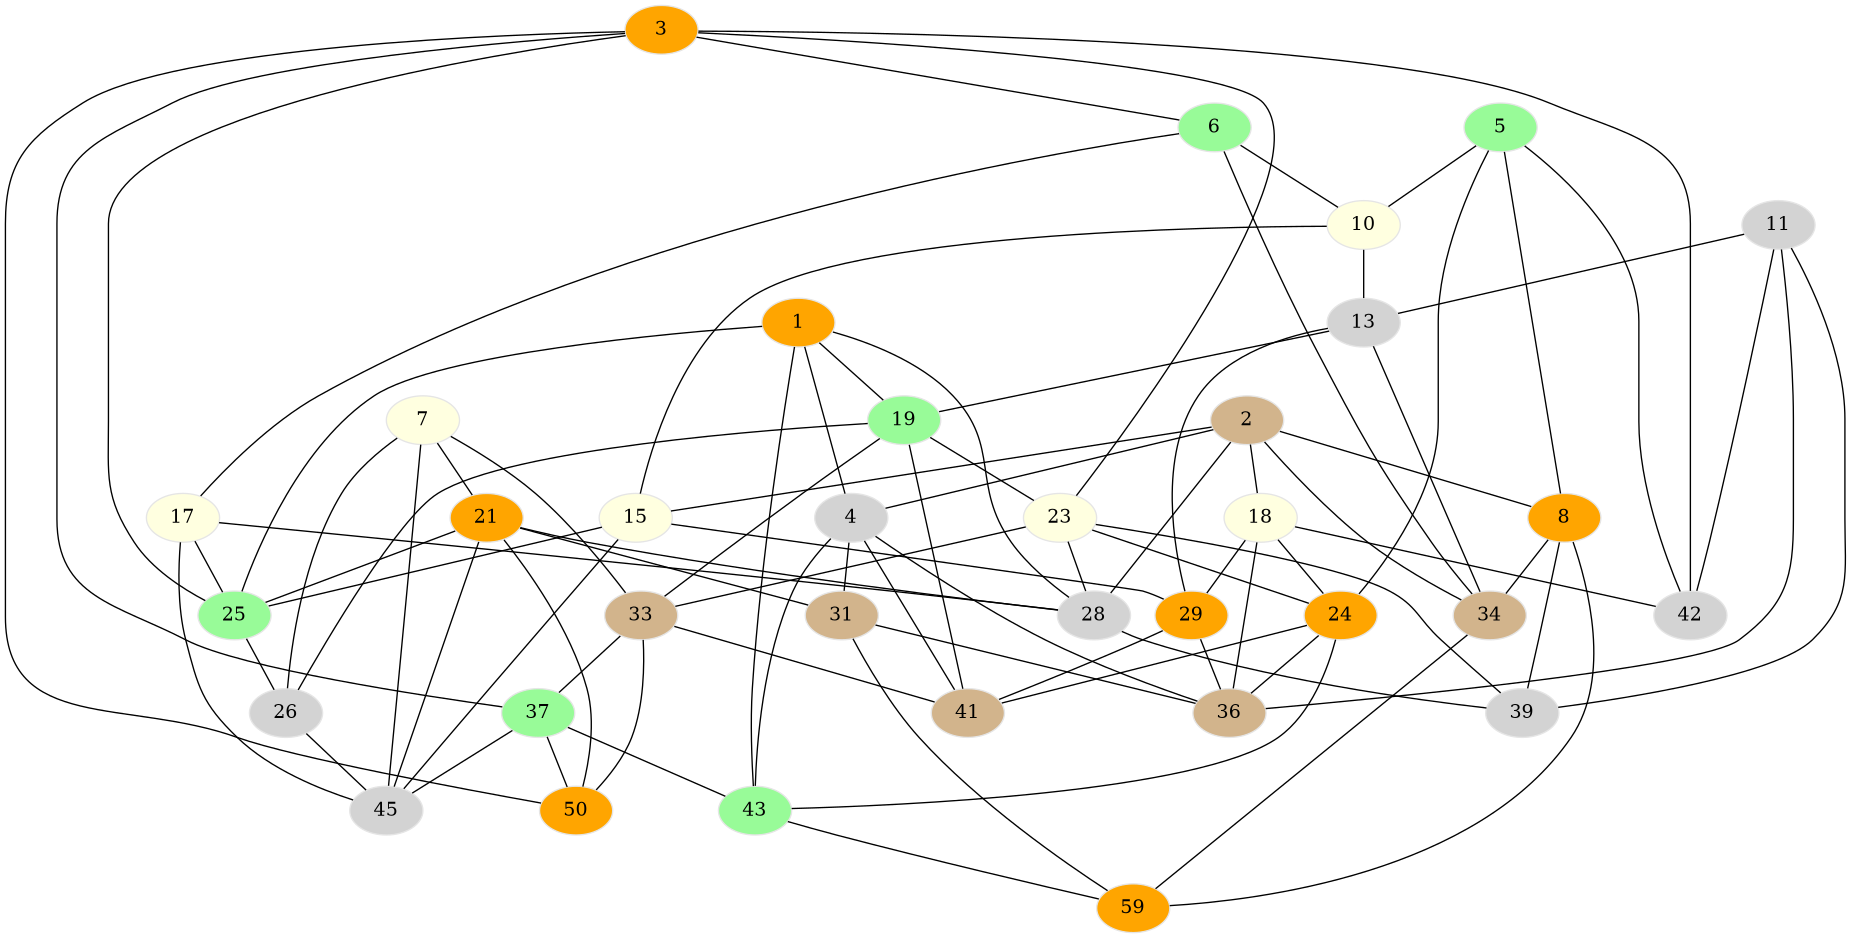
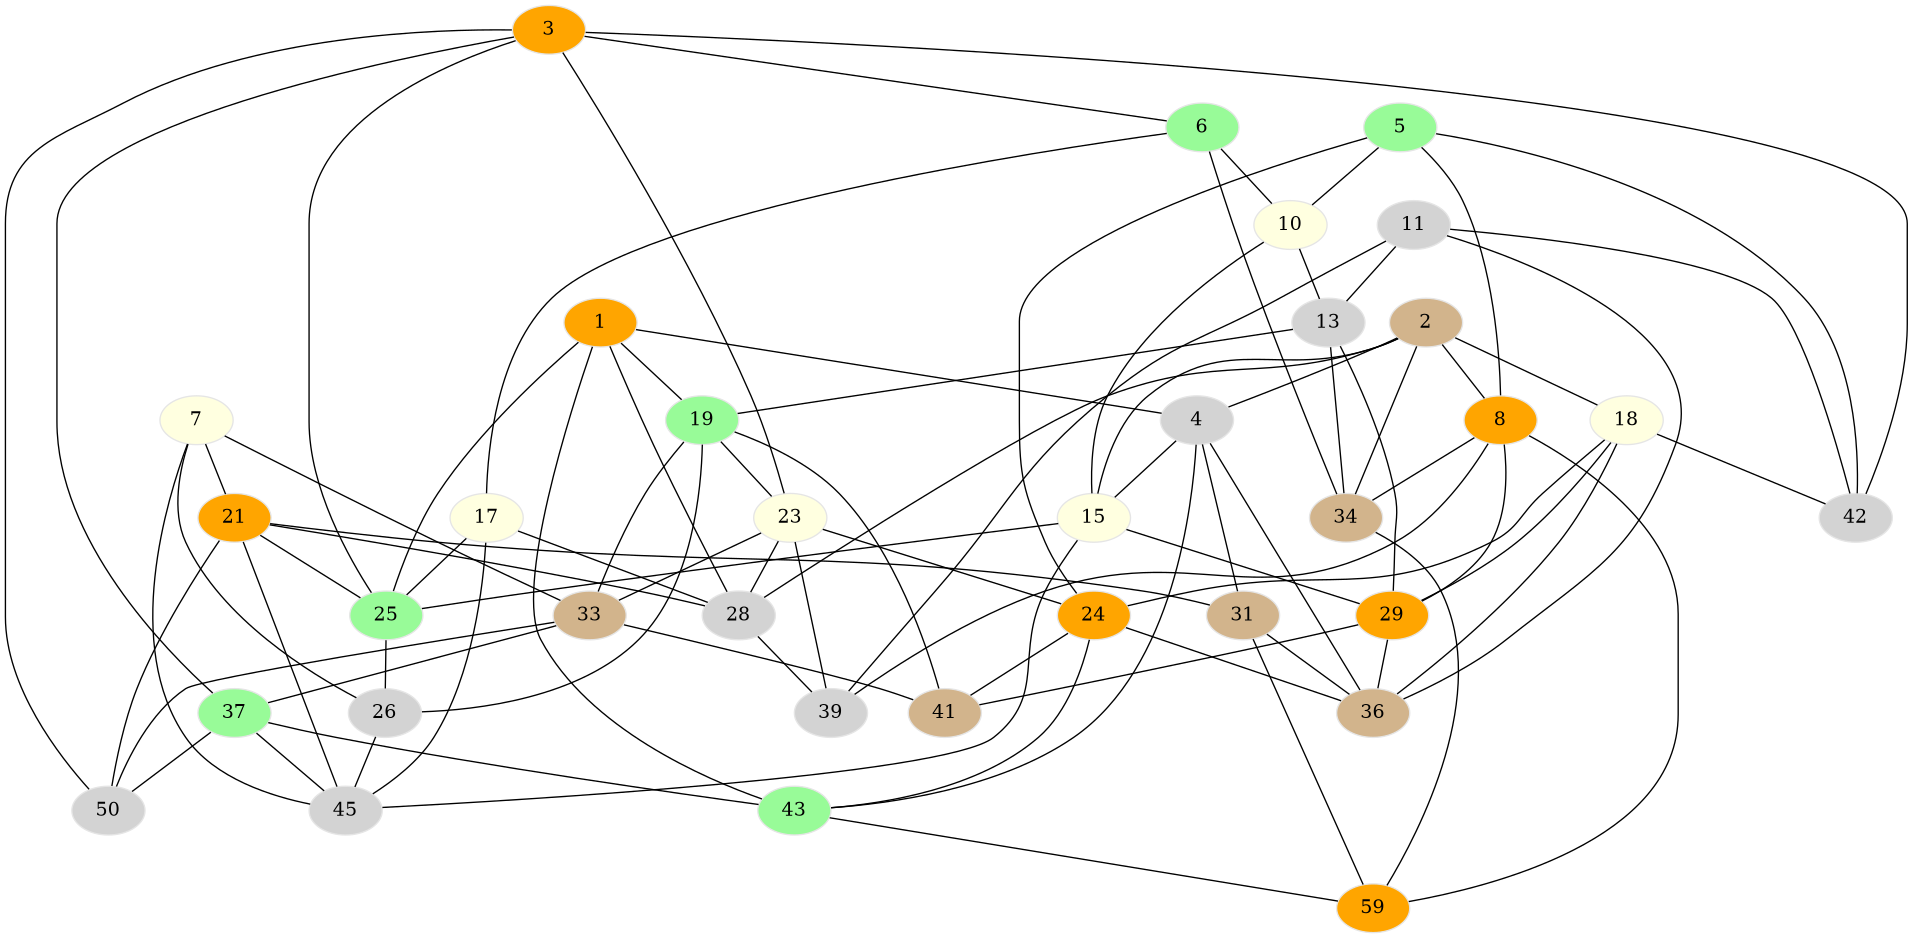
none -> (1498, 525)
(910, 615) -> (1145, 469)
(576, 811) -> (108, 811)
